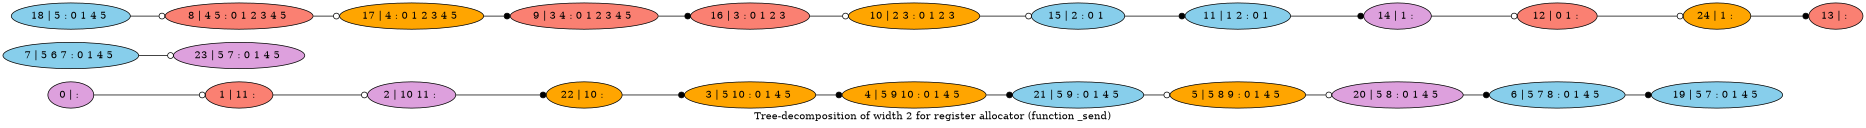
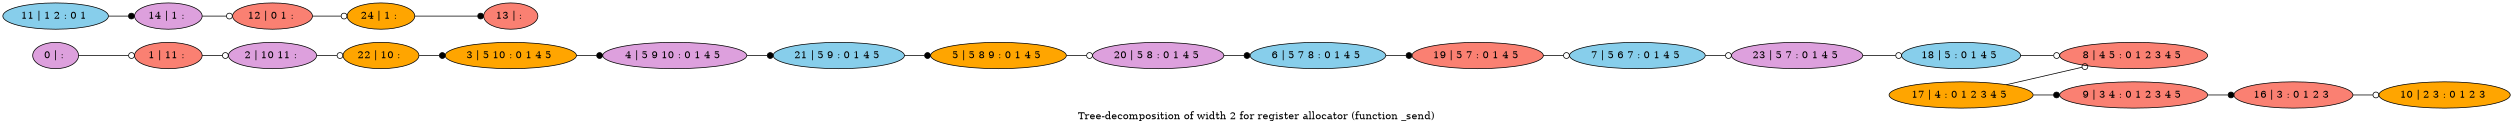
(323, 16) -> (2044, 76)
(1078, 16) -> none
none -> (1553, 56)
none -> (1879, 56)
(498, 95) -> (327, 56)
(914, 95) -> (675, 56)
(1154, 95) -> (914, 56)
(1717, 95) -> (1478, 56)
